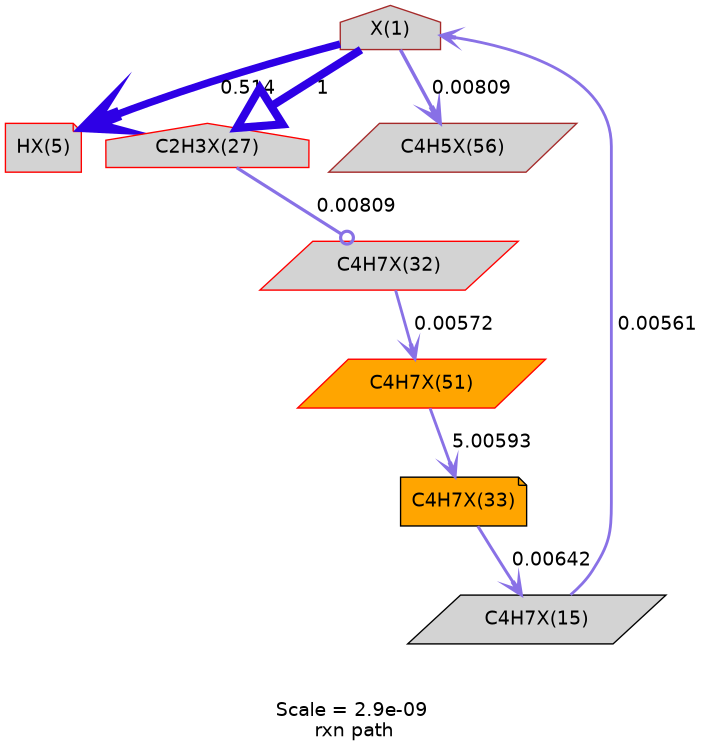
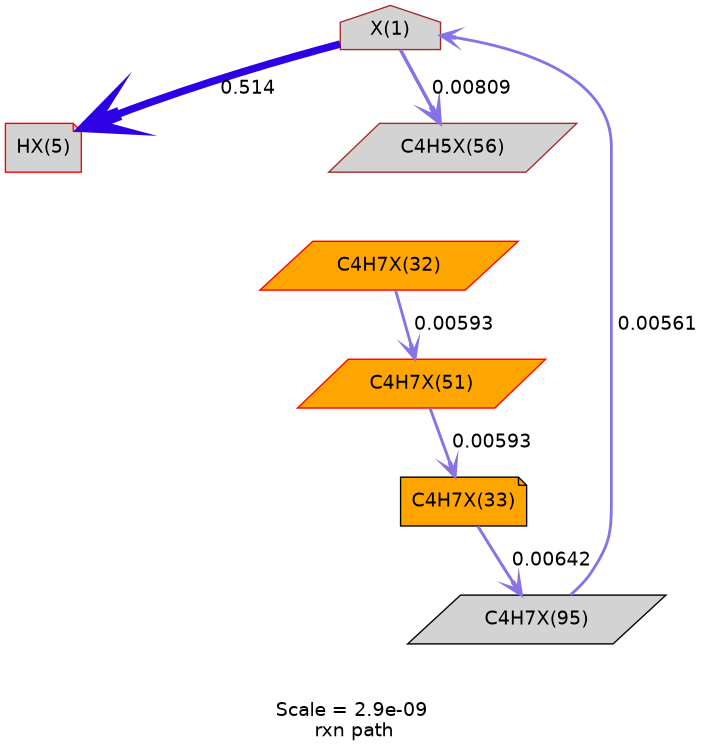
(207, 148) -> none
(389, 266) -> (389, 266)
(451, 325) -> (451, 325)
(489, 443) -> (489, 443)
(537, 619) -> (537, 619)
